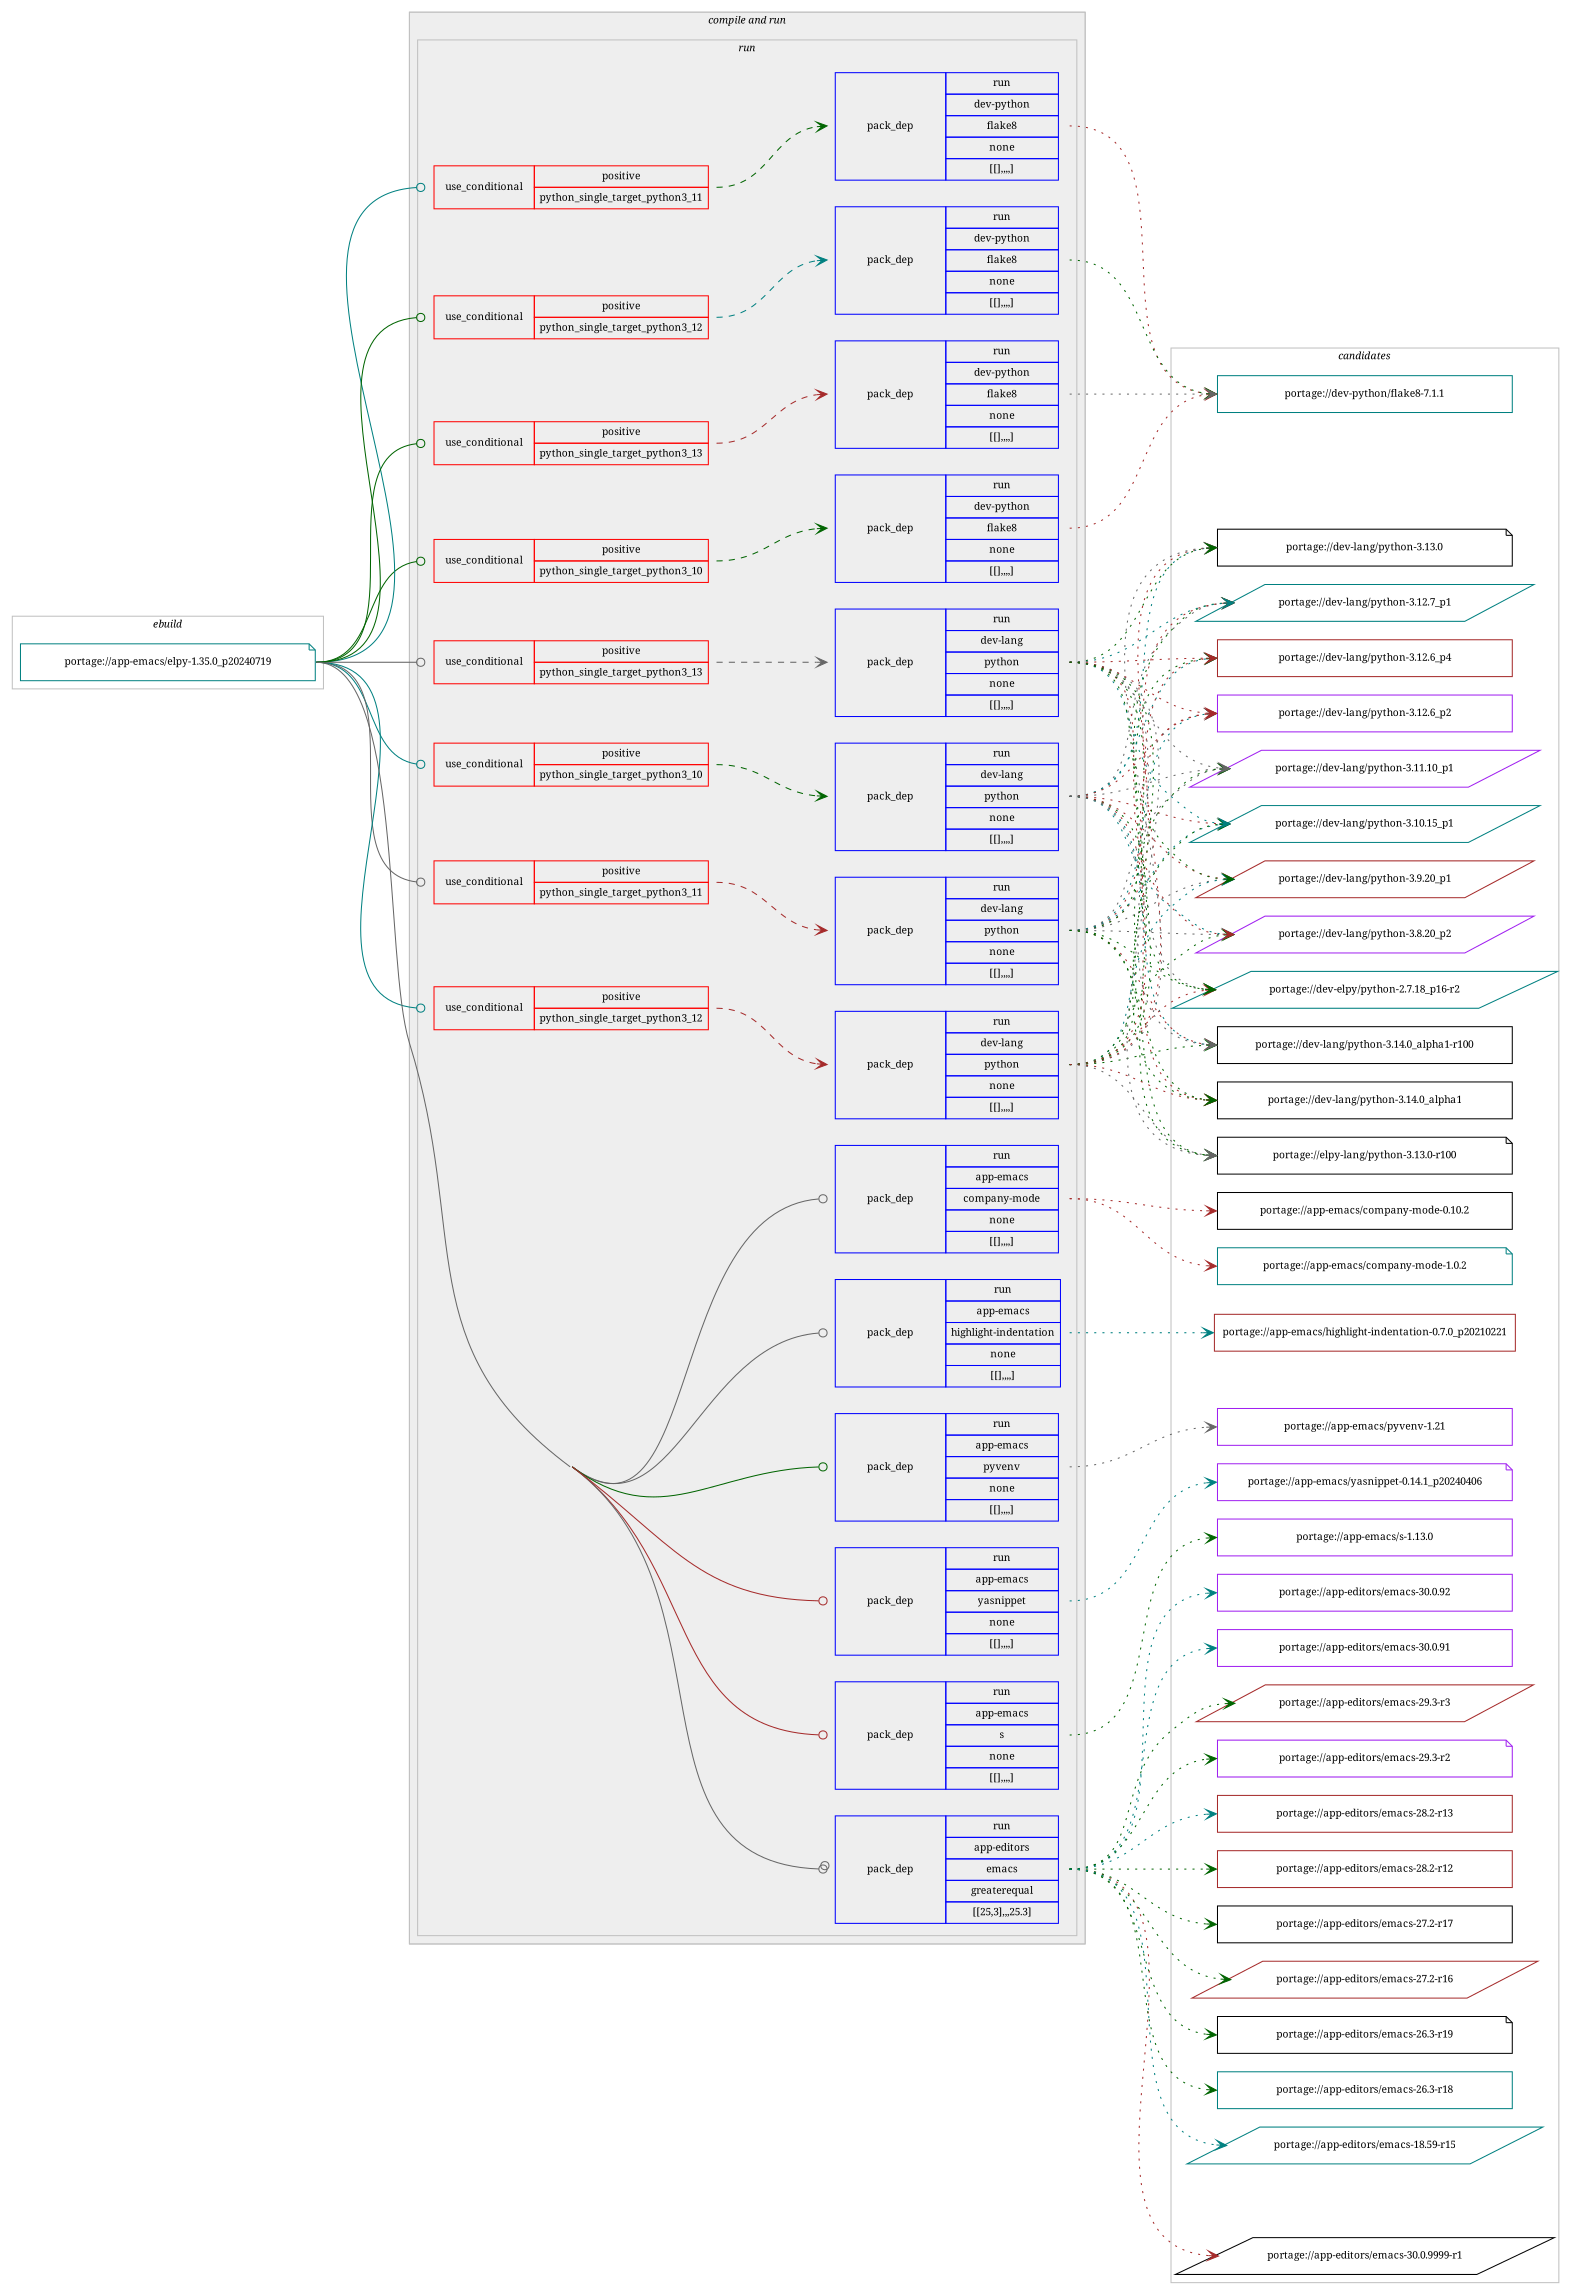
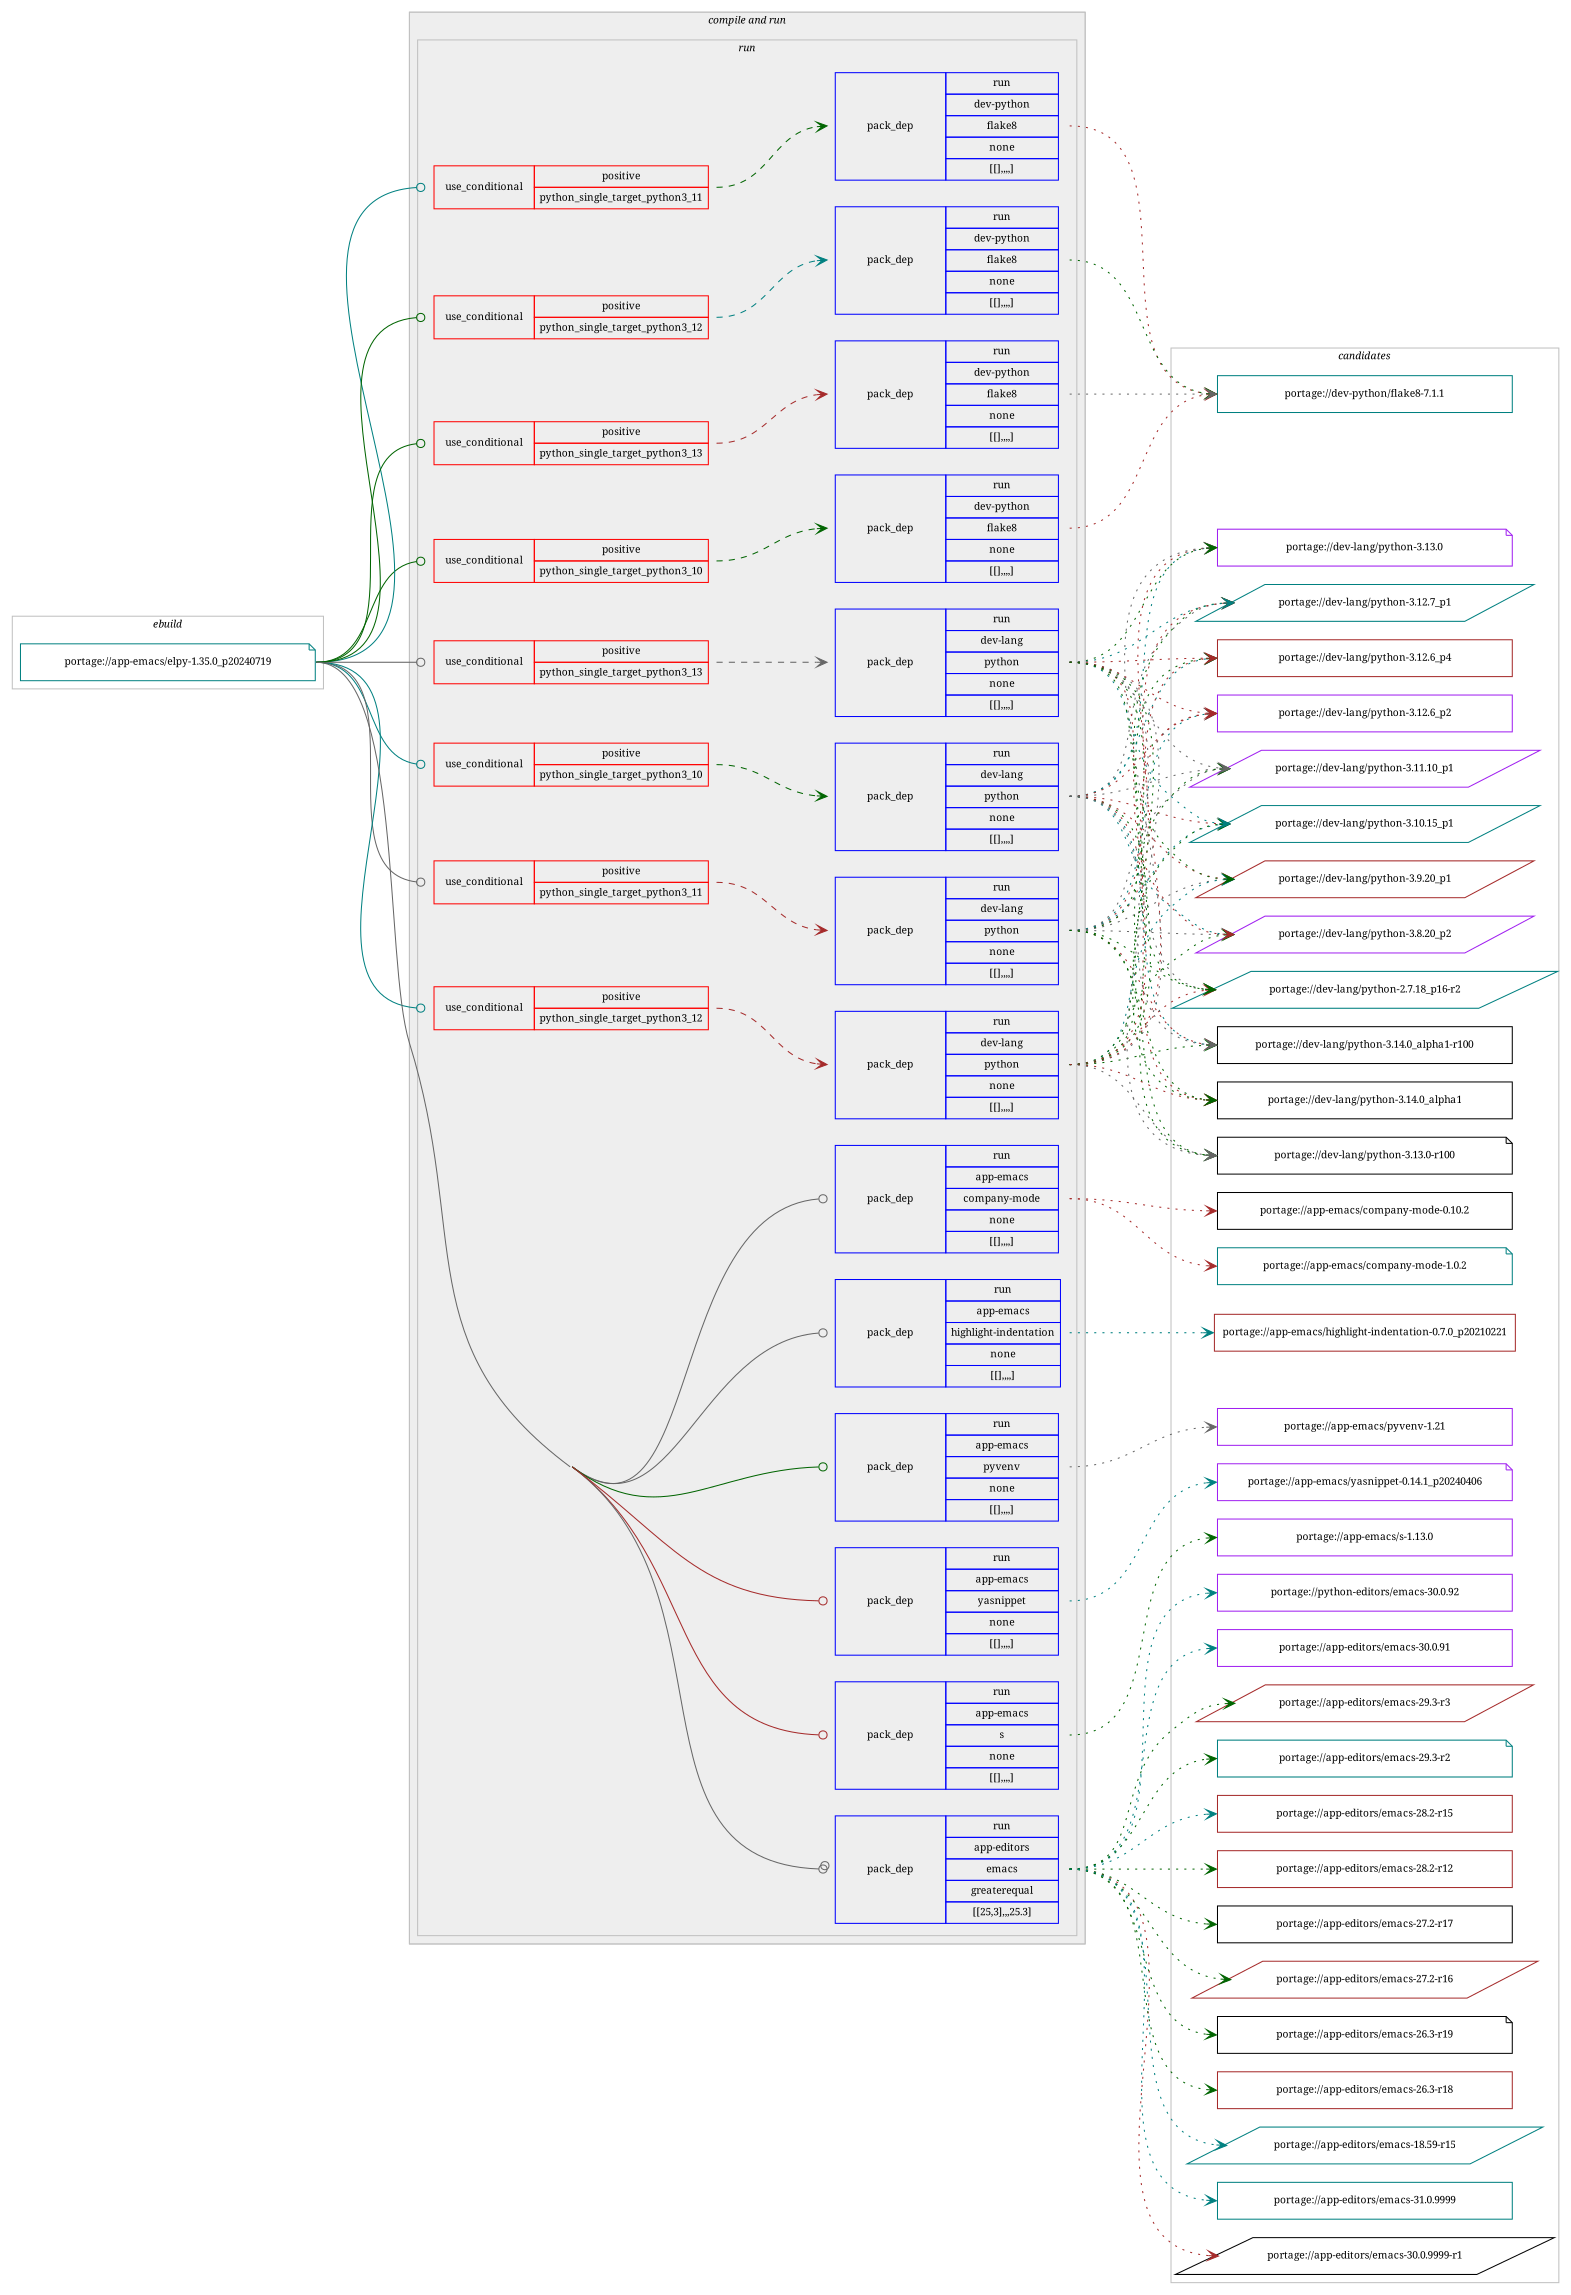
(1365, 548) -> (1365, 548)
(1365, 990) -> (1365, 990)
(1365, 1156) -> (1365, 1156)
(1365, 1593) -> (1365, 1593)
(1365, 1759) -> (1365, 1759)
(1365, 1814) -> (1365, 1814)
(1365, 2090) -> (1365, 2090)
none -> (1365, 2201)
